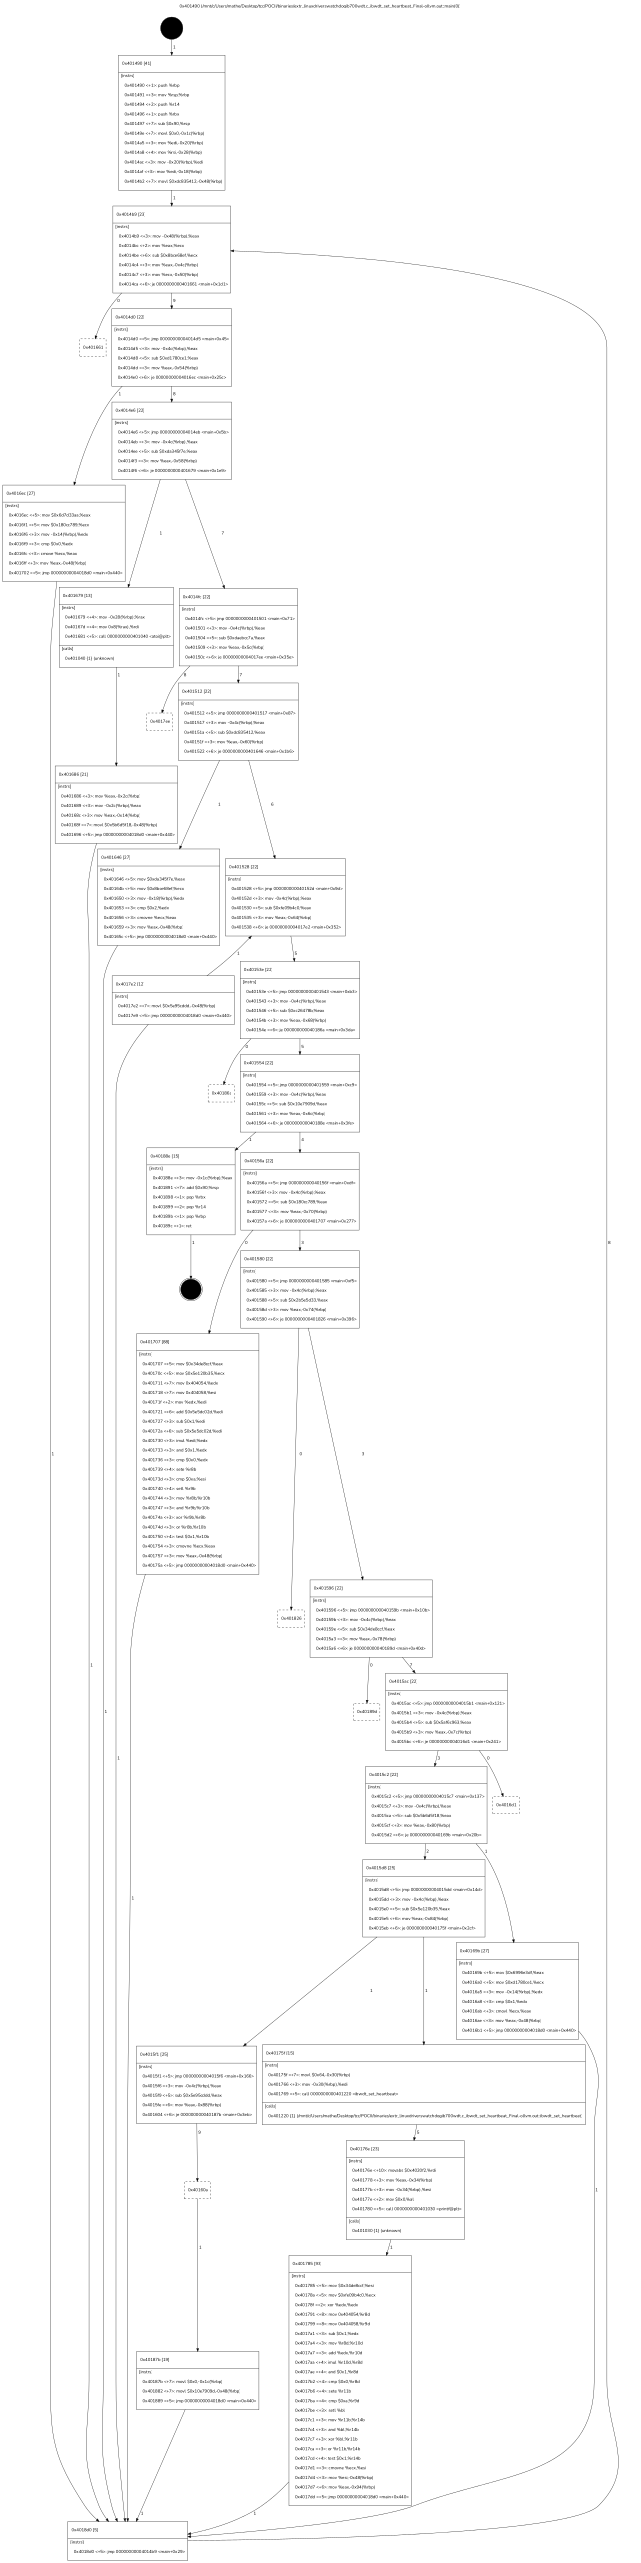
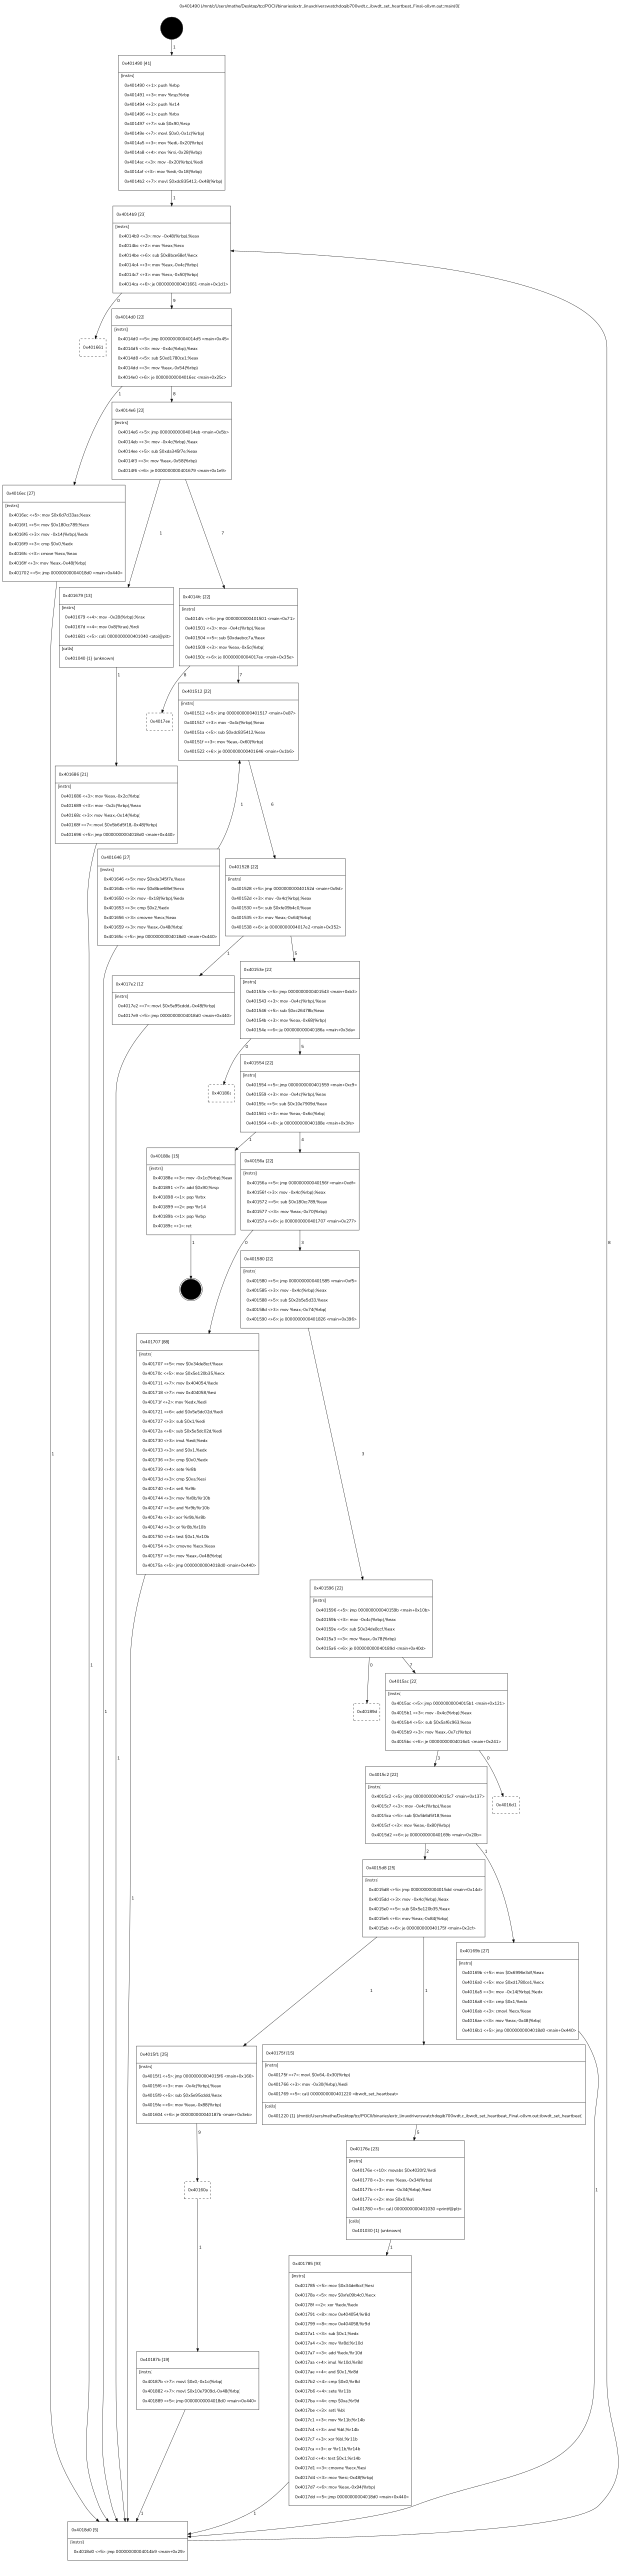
(200, 803) -> (234, 808)
(229, 958) -> (223, 955)
(291, 1619) -> none
